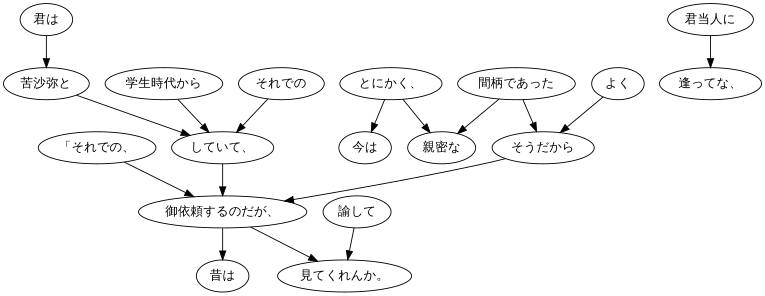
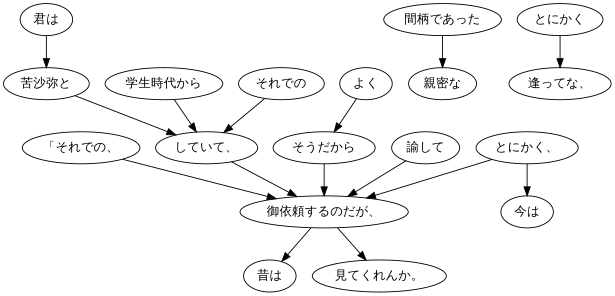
(711, 20) -> (560, 20)
(528, 111) -> none
(414, 113) -> (434, 177)
(352, 239) -> (381, 176)
